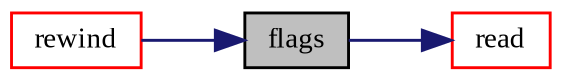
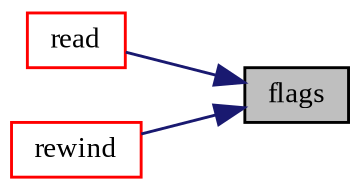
(385, 40) -> (171, 64)
